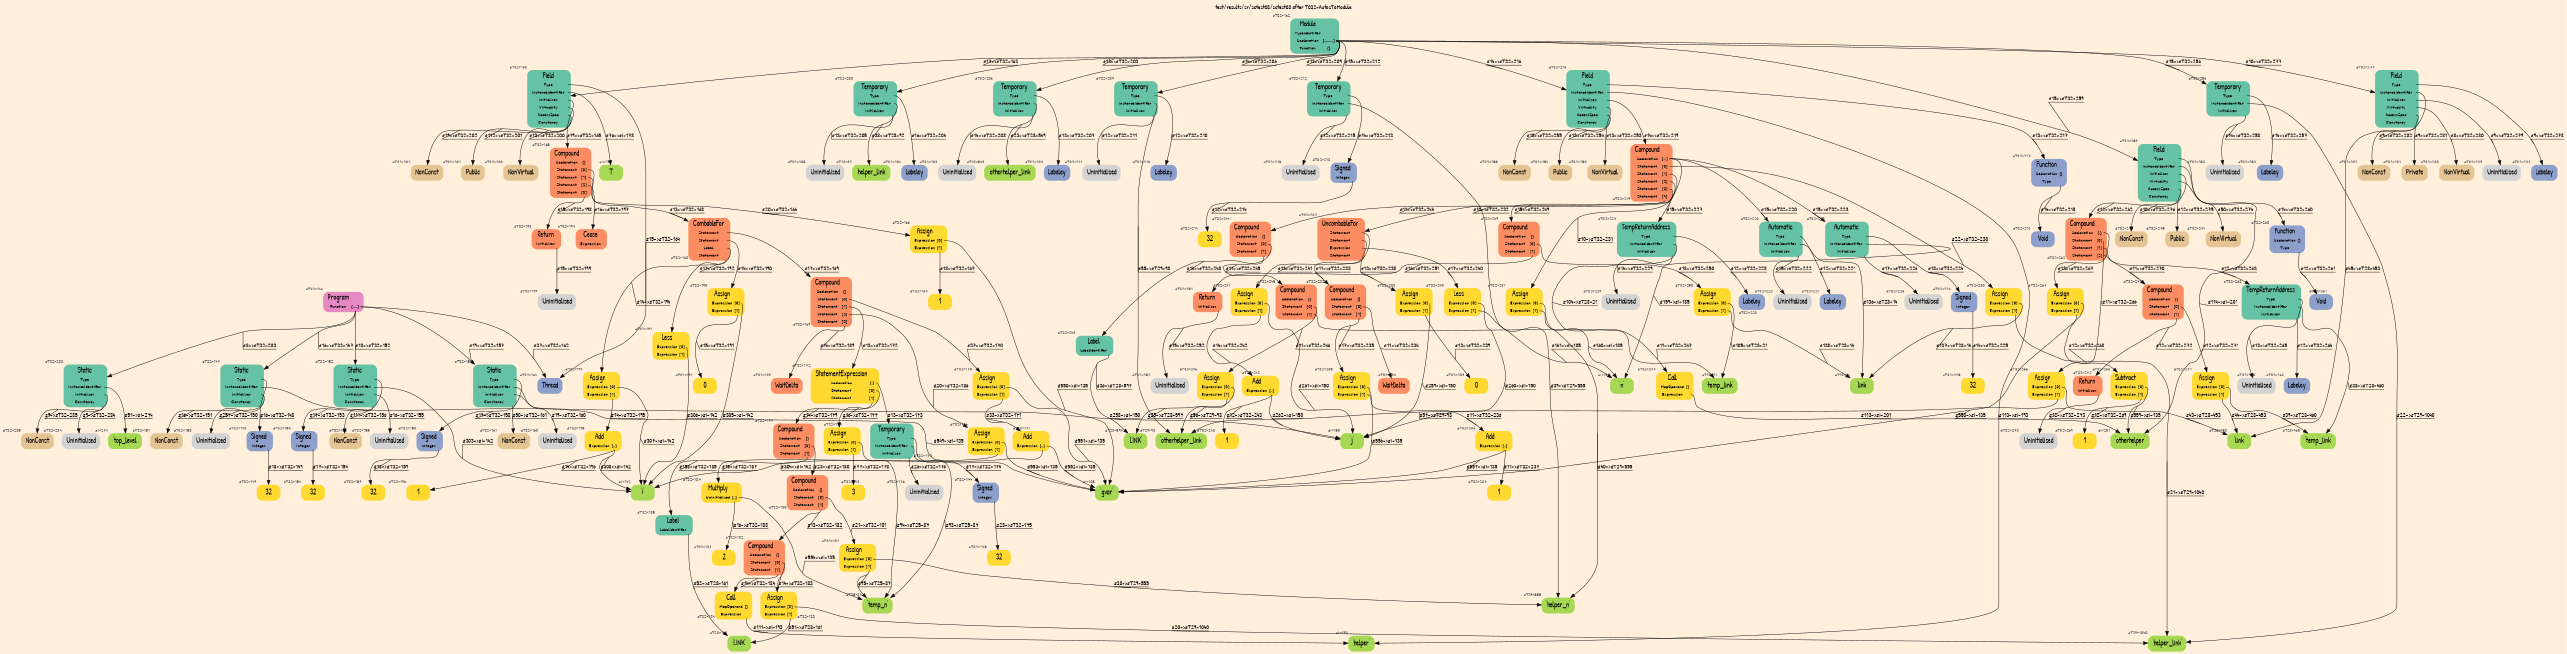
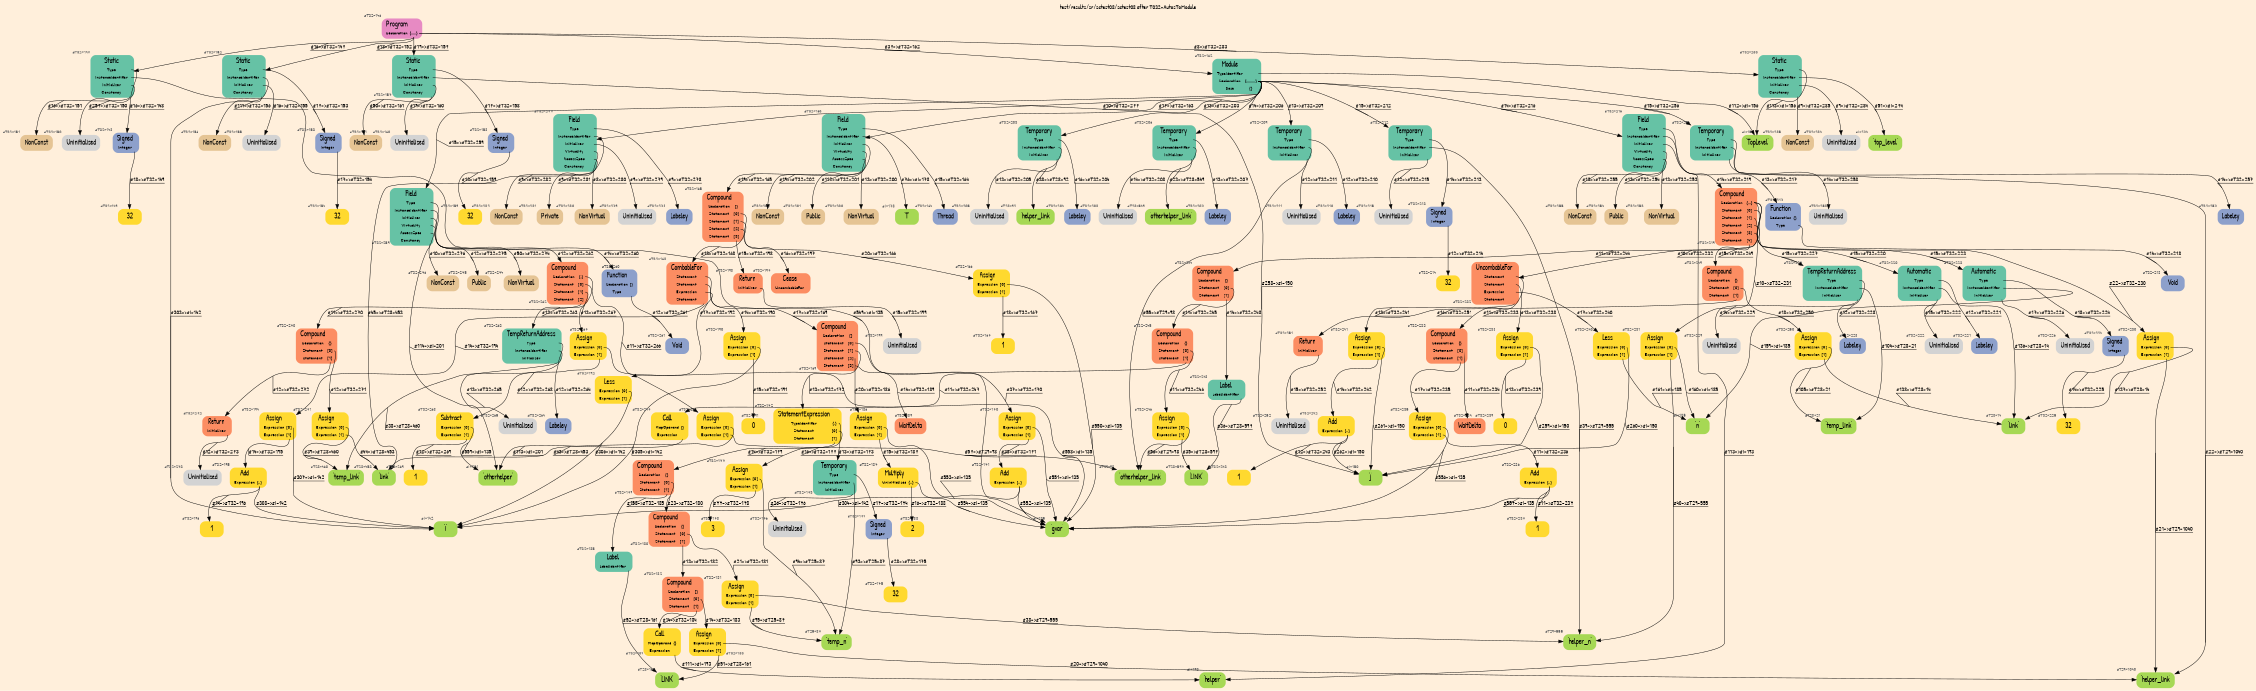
(1308, 48) -> (1230, 88)
none -> (1758, 143)
(591, 244) -> (790, 288)
(709, 248) -> (687, 292)
(338, 306) -> (397, 33)
(462, 318) -> (814, 46)
(841, 383) -> (804, 423)
(794, 553) -> (973, 512)
